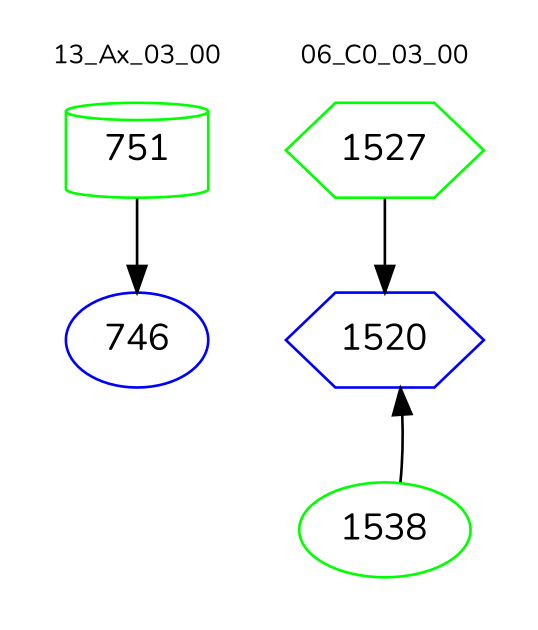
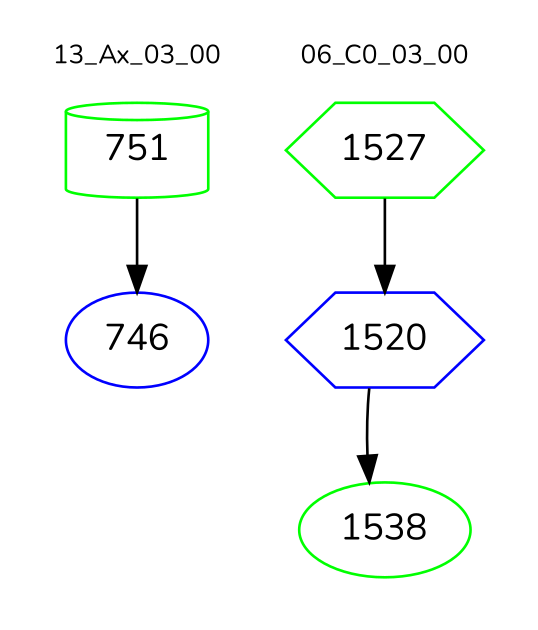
(402, 448) -> (367, 422)
